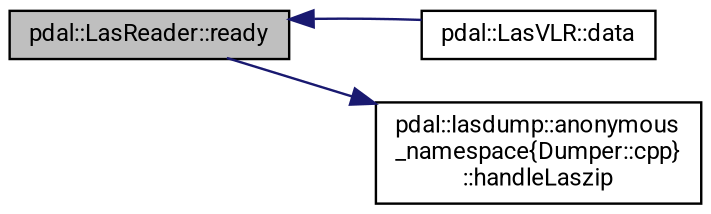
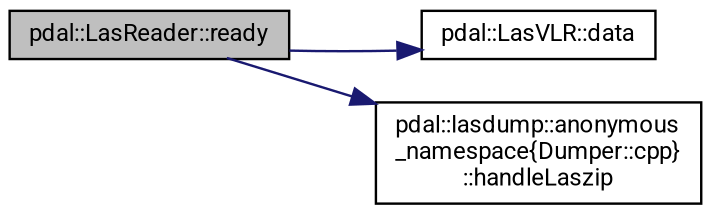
(368, 19) -> (343, 51)
